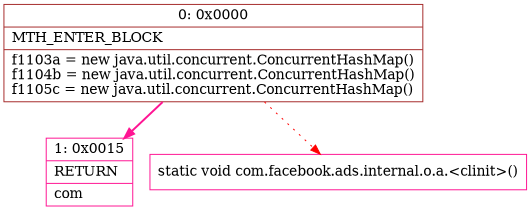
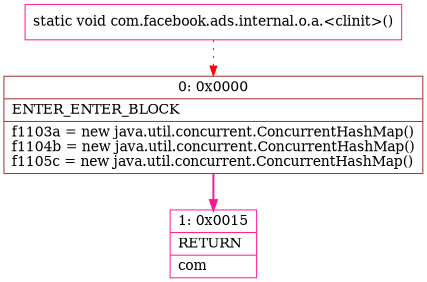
(88, 38) -> (96, 110)
(289, 125) -> (213, 53)
